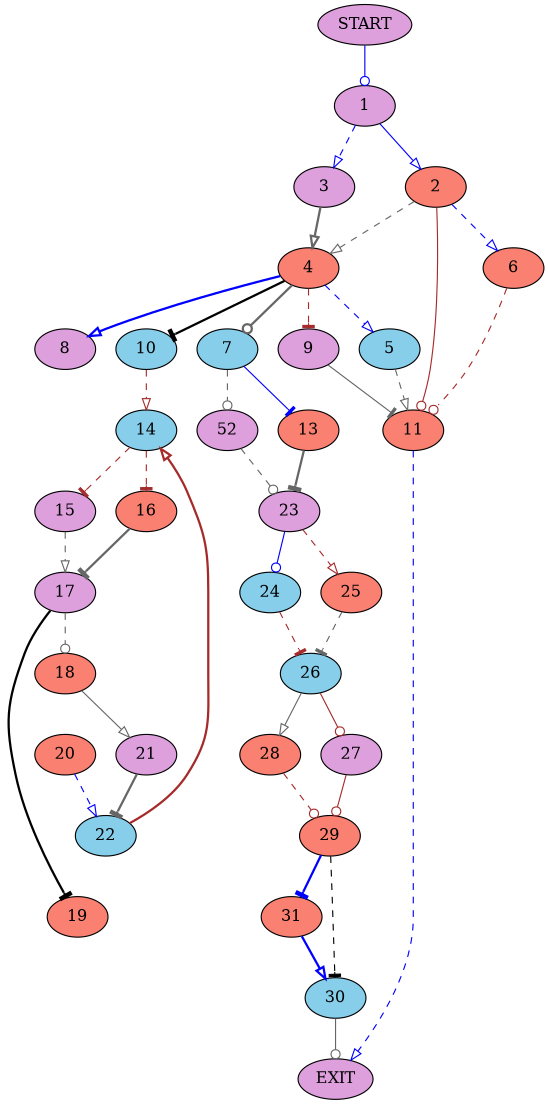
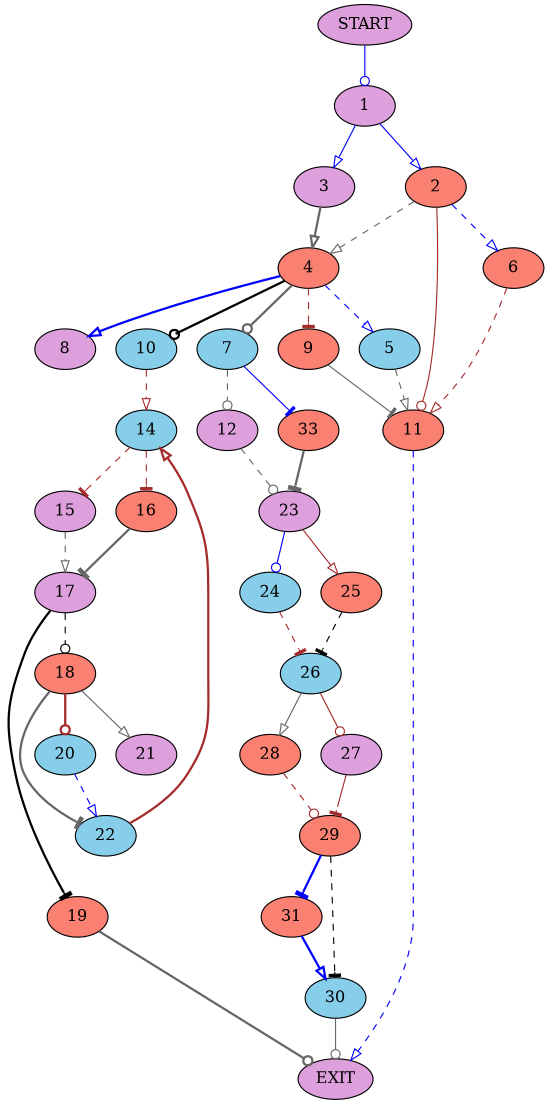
(347, 141) -> (347, 141)
(230, 307) -> (230, 307)
(309, 349) -> (309, 349)
(479, 350) -> (479, 350)
(227, 430) -> (227, 430)
(309, 430) -> (309, 430)
(317, 547) -> (317, 547)
(65, 629) -> (65, 629)
(332, 630) -> (332, 630)
none -> (65, 710)
(65, 755) -> (65, 755)
(342, 791) -> (342, 791)
(127, 793) -> (21, 765)
none -> (202, 995)
